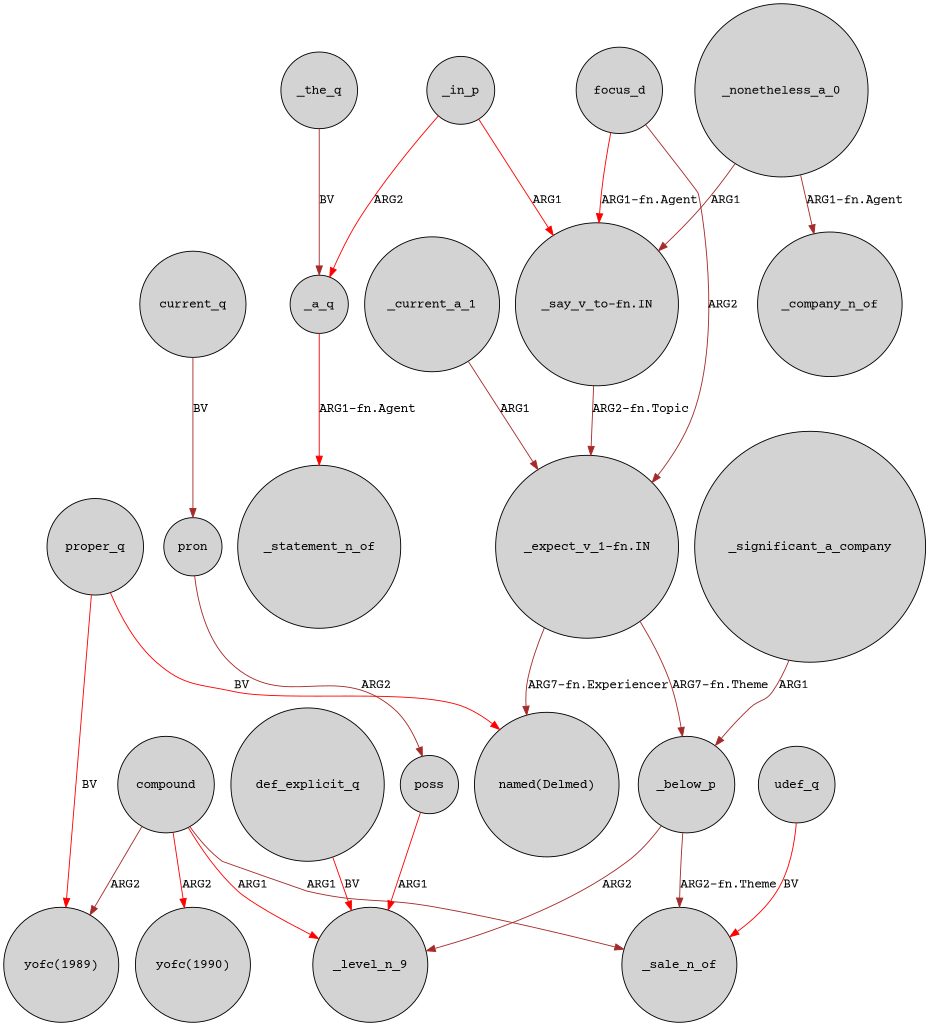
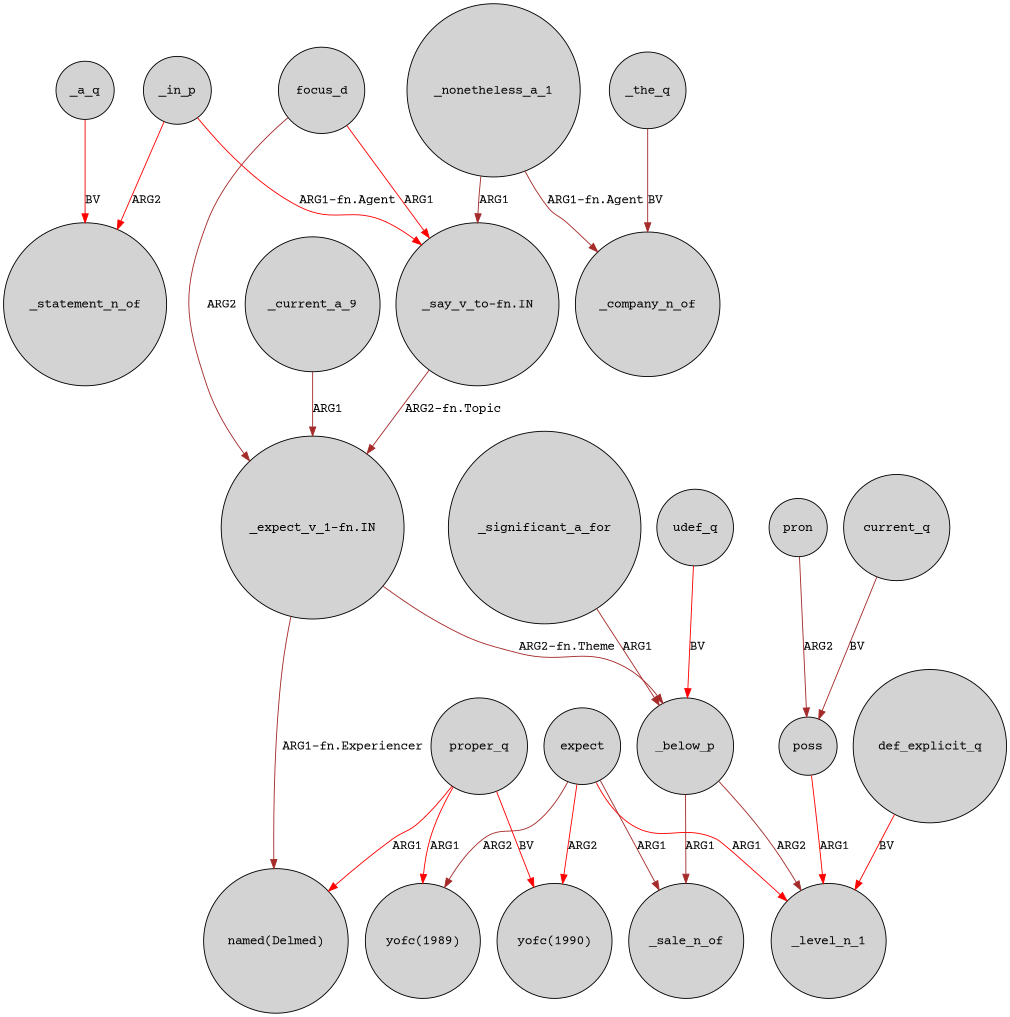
(781, 90) -> (494, 90)
(380, 188) -> (143, 171)
(319, 197) -> (648, 176)
(548, 200) -> (348, 200)
(650, 200) -> (419, 200)
(432, 304) -> (313, 304)
(368, 409) -> (93, 200)
(193, 433) -> (850, 644)
(810, 547) -> (545, 528)
(242, 685) -> (408, 846)
(598, 685) -> (353, 746)
(721, 685) -> (567, 646)
(89, 785) -> (445, 846)
(166, 785) -> (582, 746)
none -> (514, 837)
(729, 884) -> (701, 846)
(780, 885) -> (691, 627)
(370, 965) -> (829, 941)
